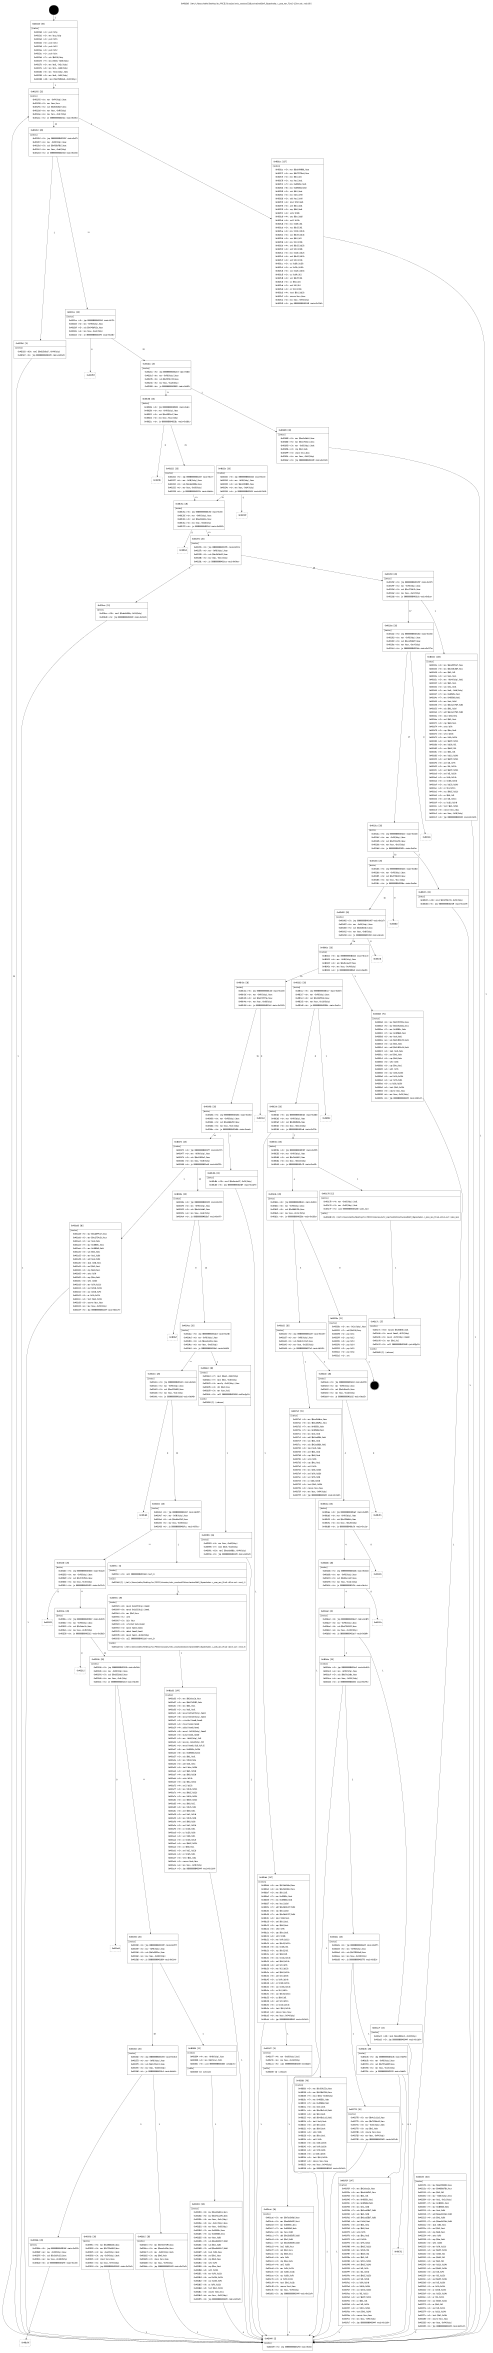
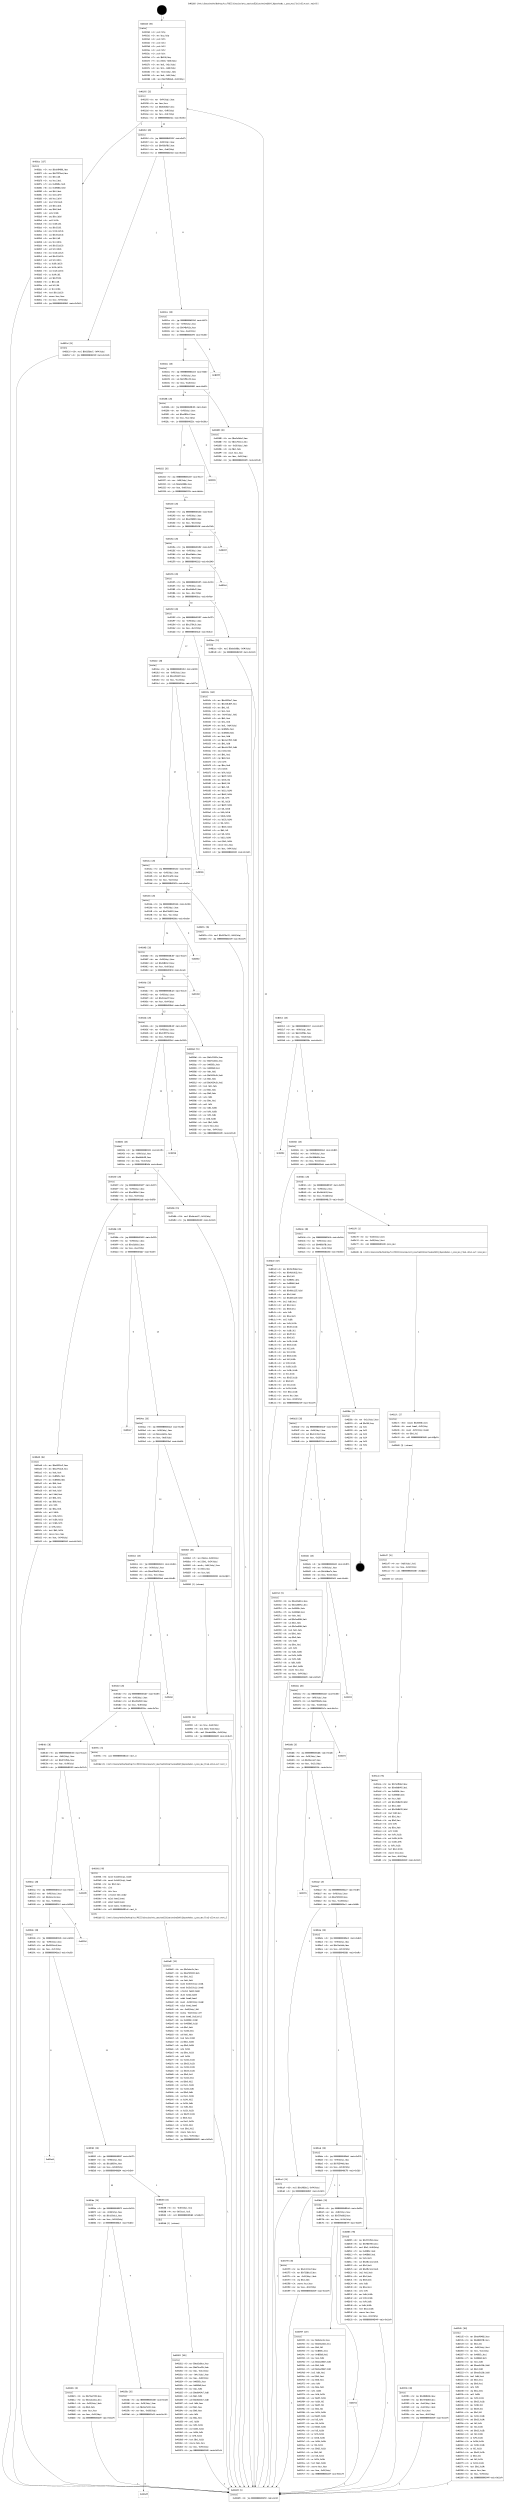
(194, 497) -> (184, 497)
(286, 2033) -> (408, 1500)
(330, 2336) -> (349, 2477)
